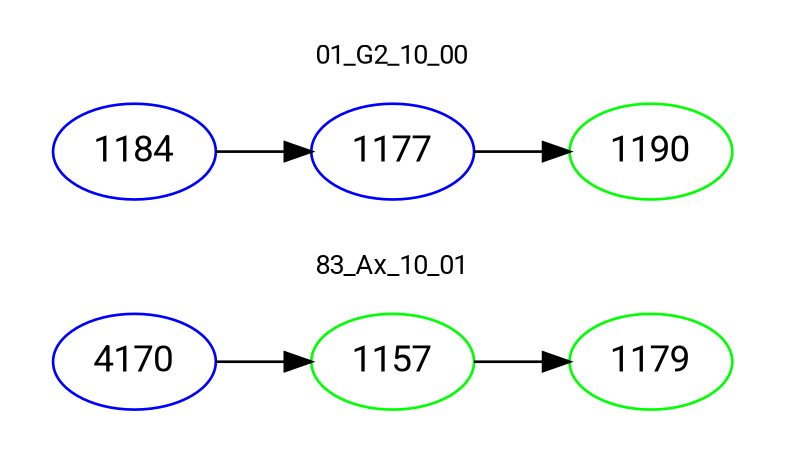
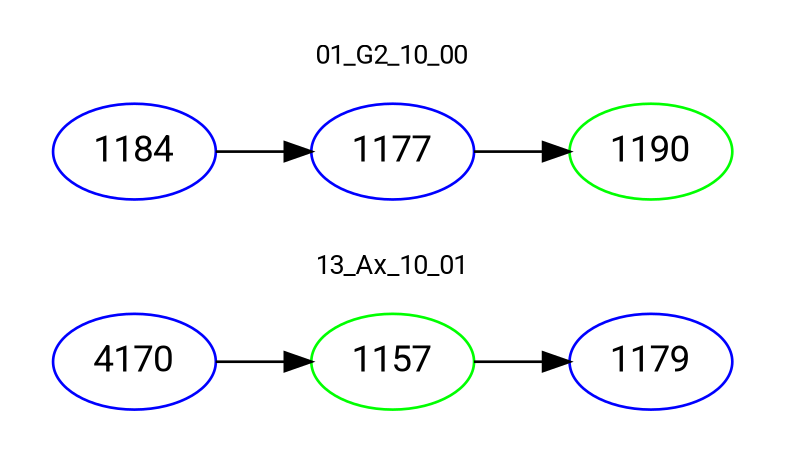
(393, 267) -> (393, 267)
(651, 362) -> (651, 362)
